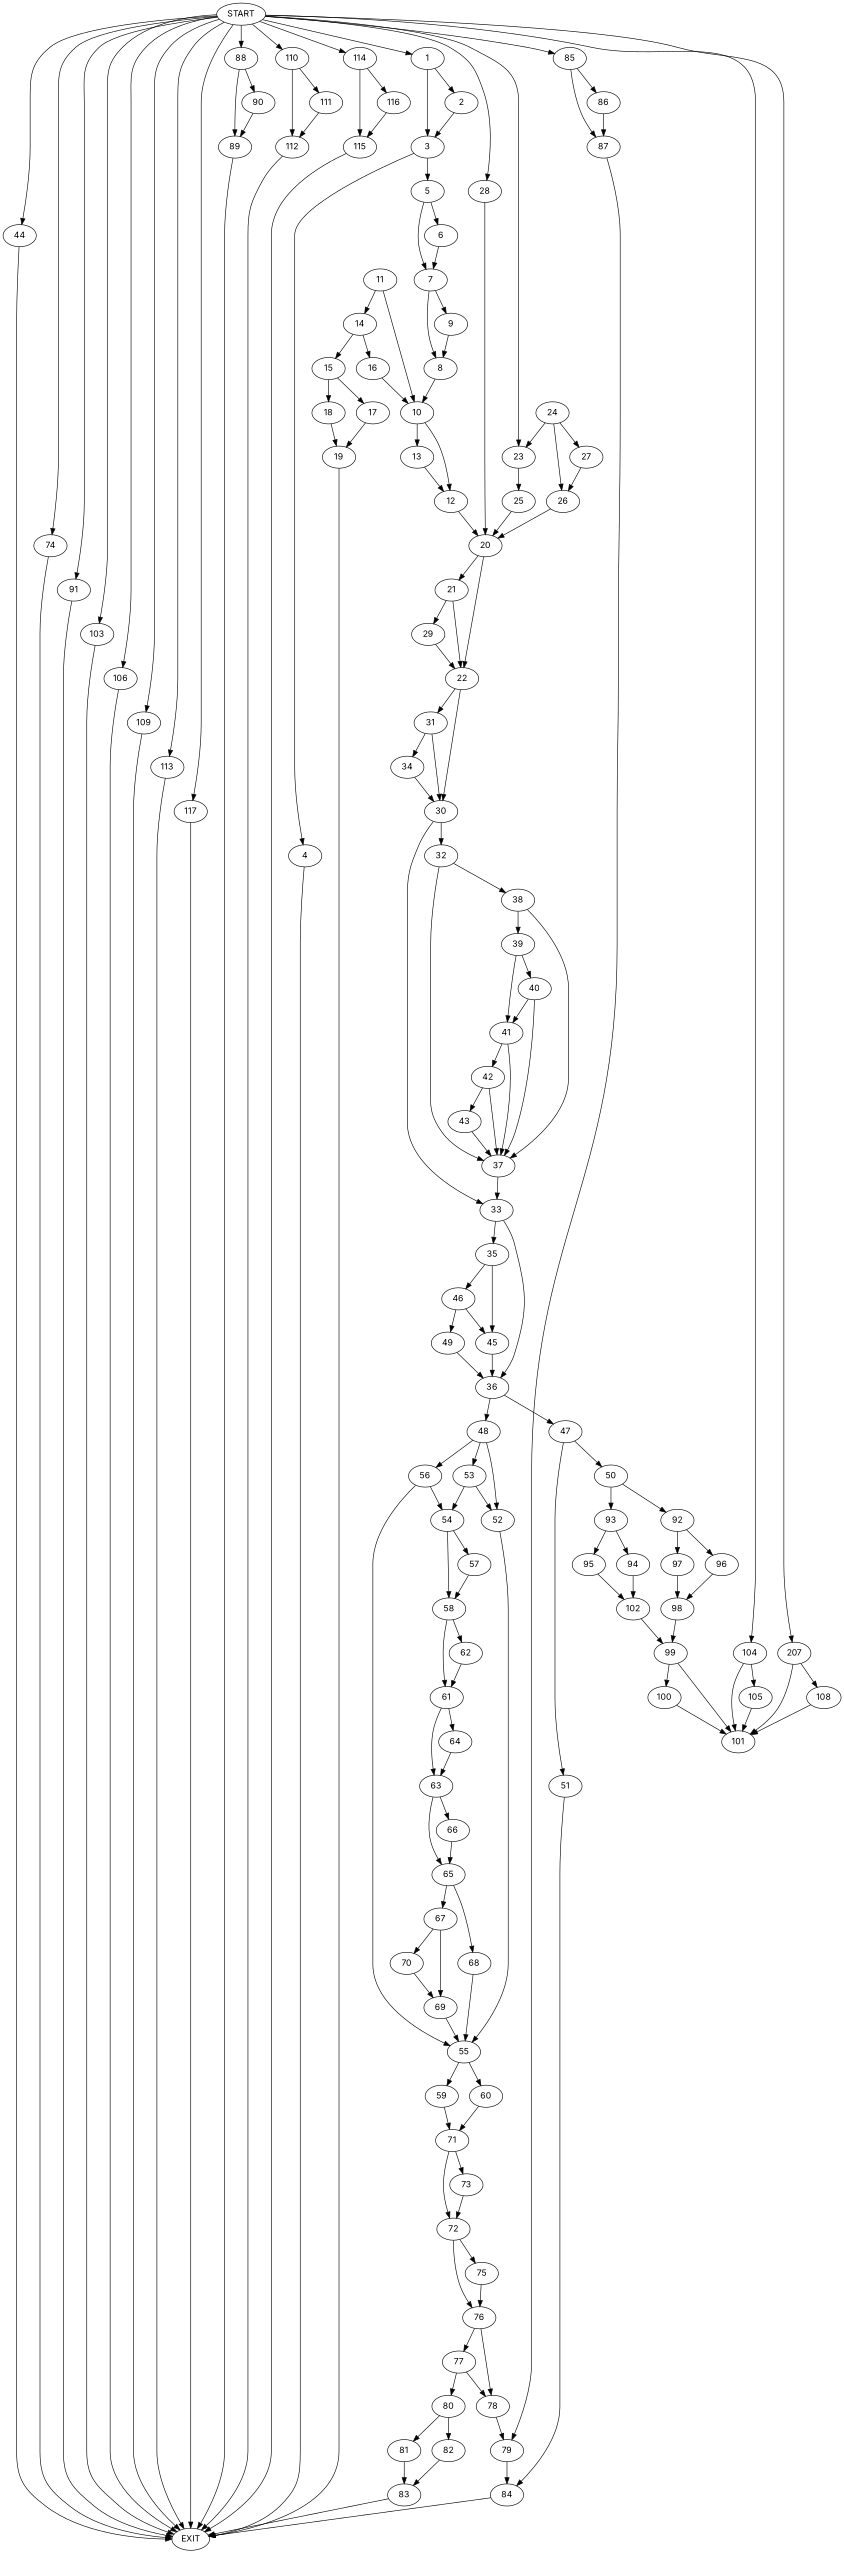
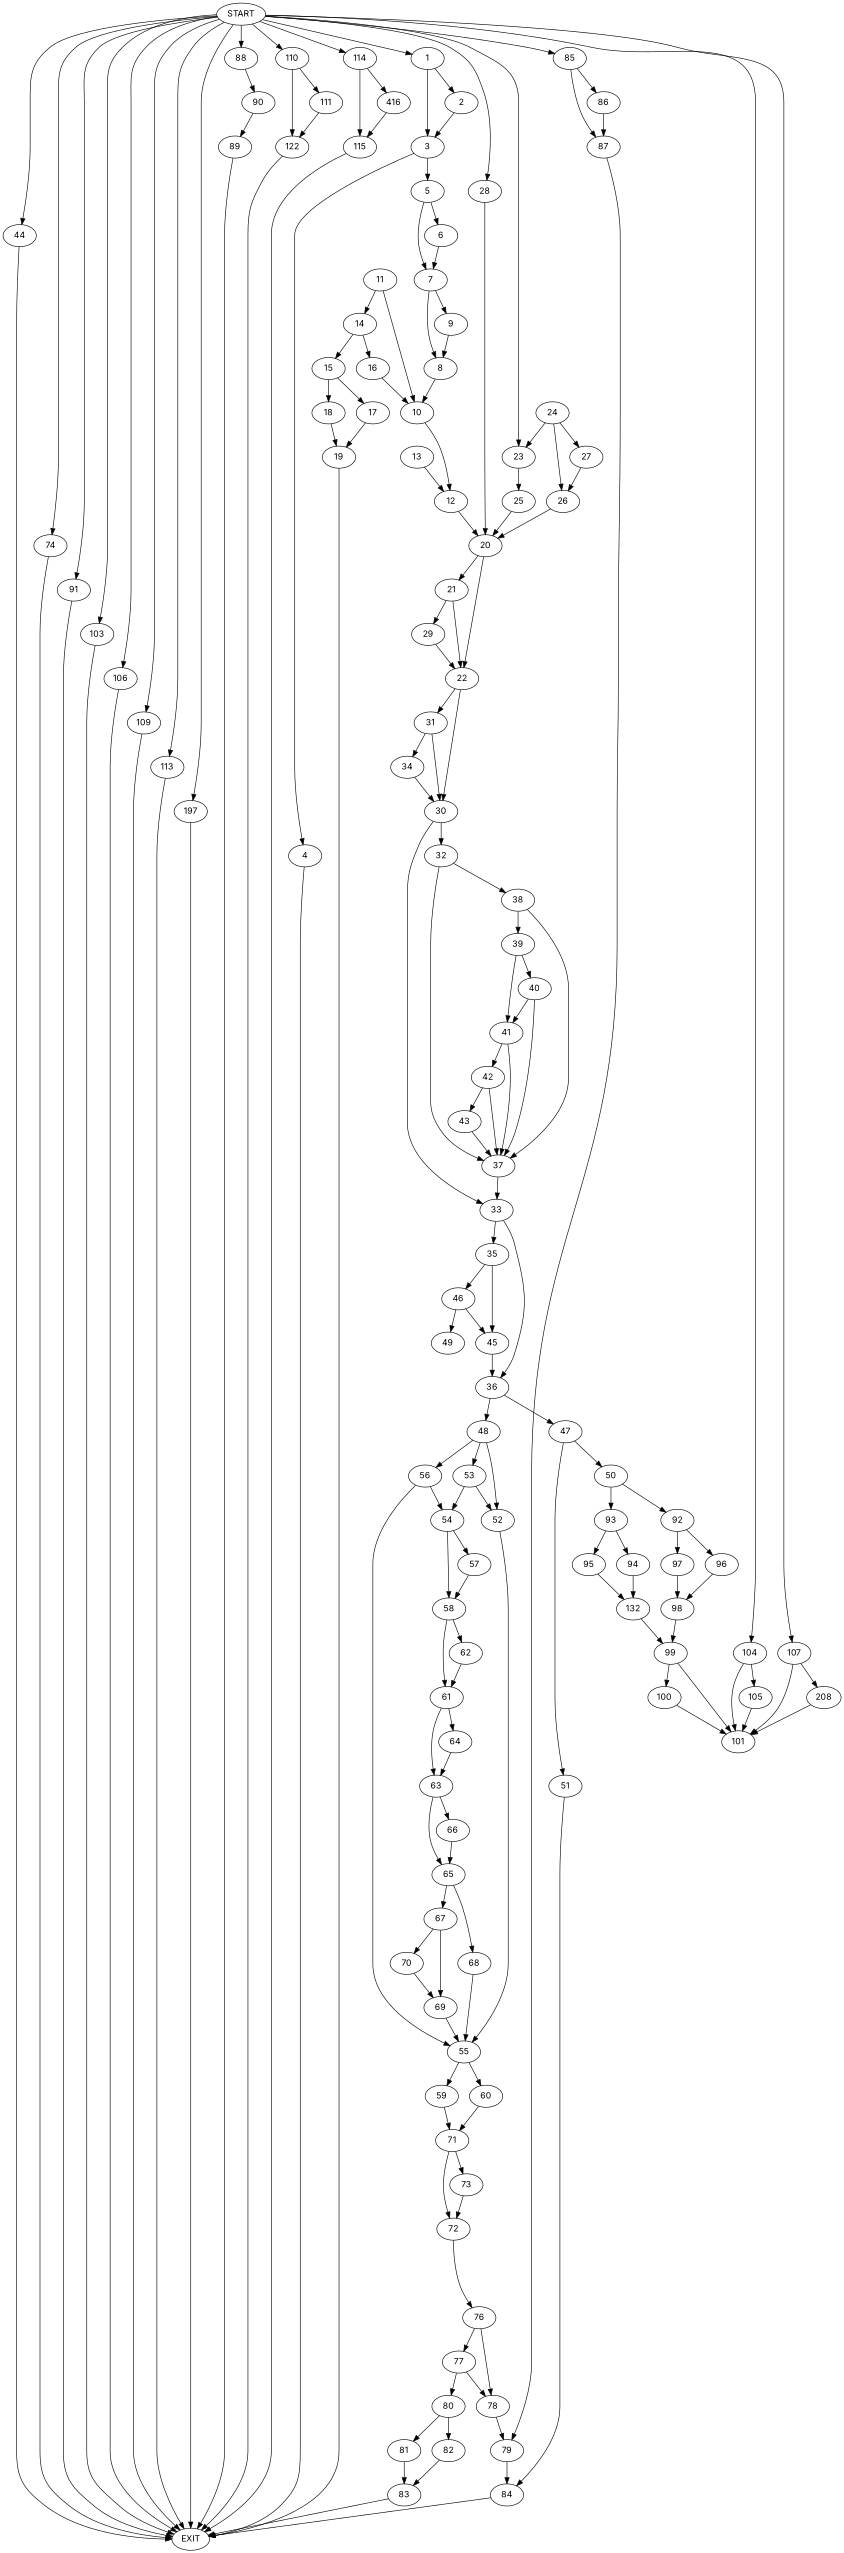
(236, 100) -> none
(394, 103) -> (394, 103)
(292, 147) -> (292, 147)
(417, 432) -> none
(191, 812) -> (191, 812)
(468, 1363) -> none
(633, 1609) -> (633, 1609)
(794, 1653) -> (794, 1653)
(824, 1698) -> (824, 1698)
(482, 2273) -> none
